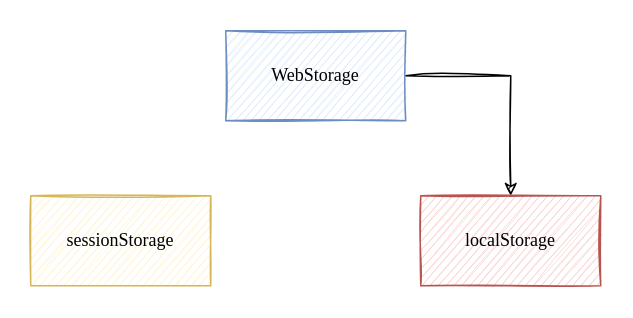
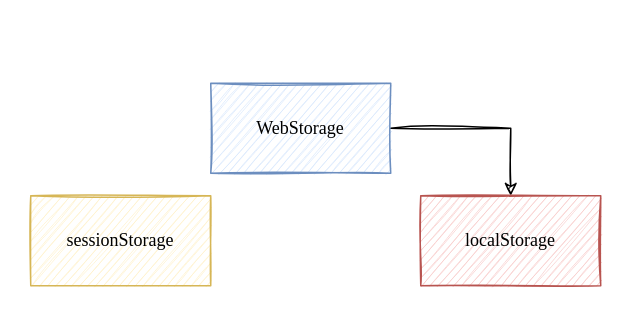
(316, 76) -> (301, 128)
